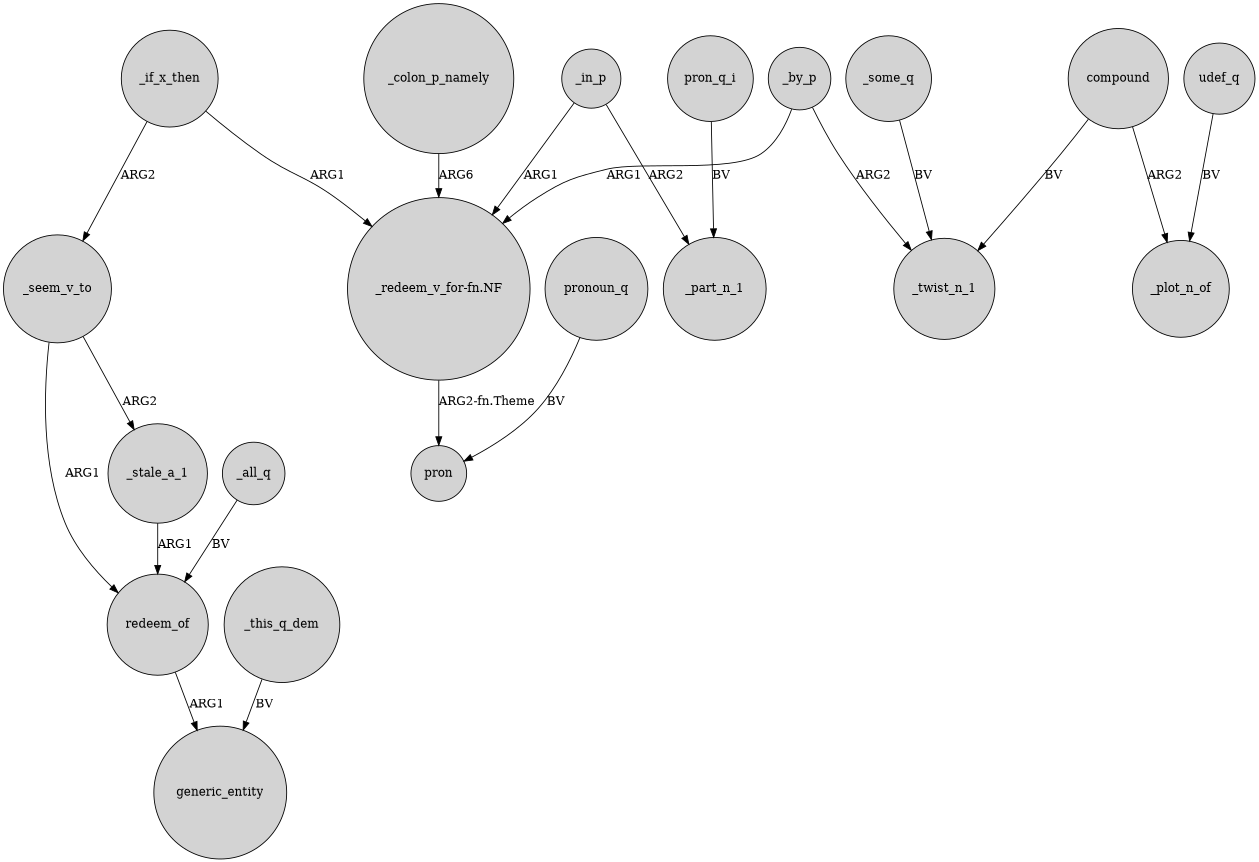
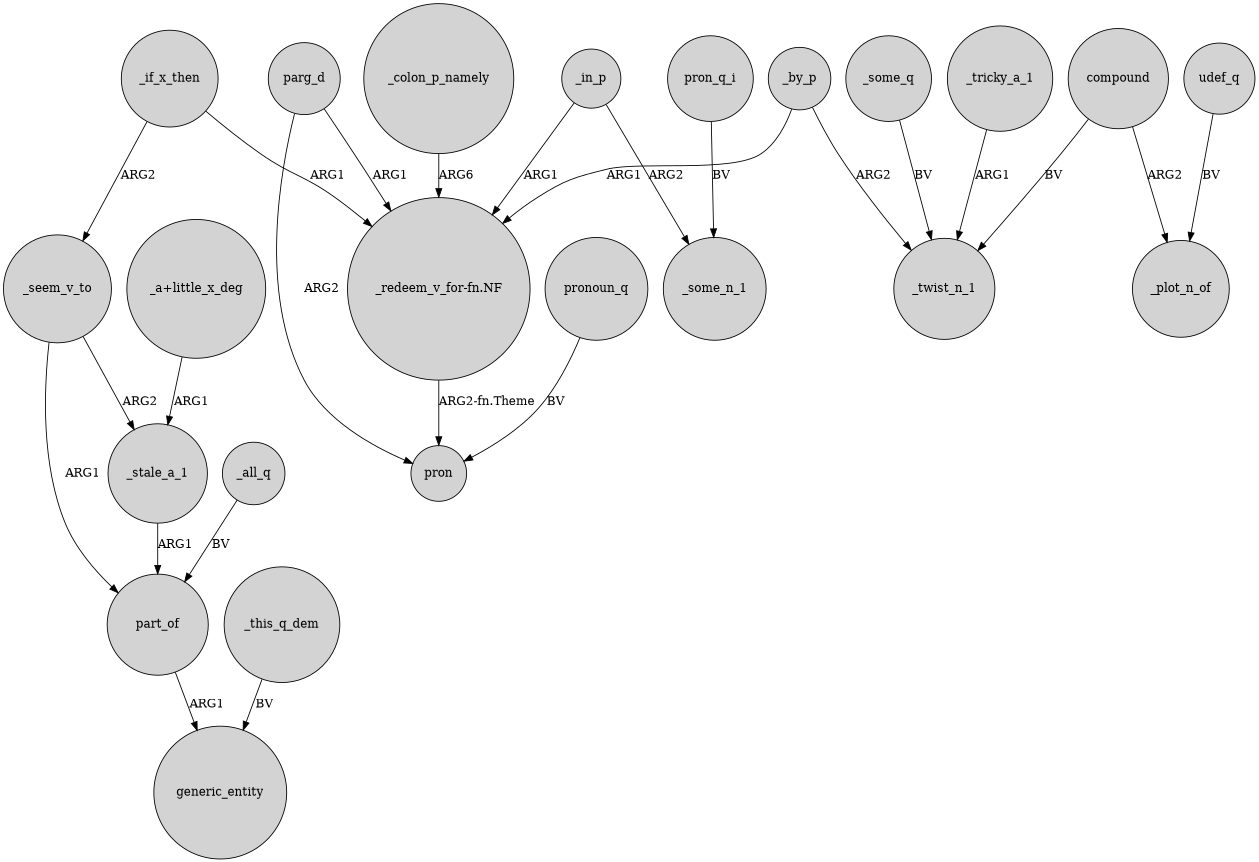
none -> (304, 79)
none -> (1000, 79)
none -> (196, 289)
(715, 289) -> (715, 289)
(158, 625) -> (158, 625)
